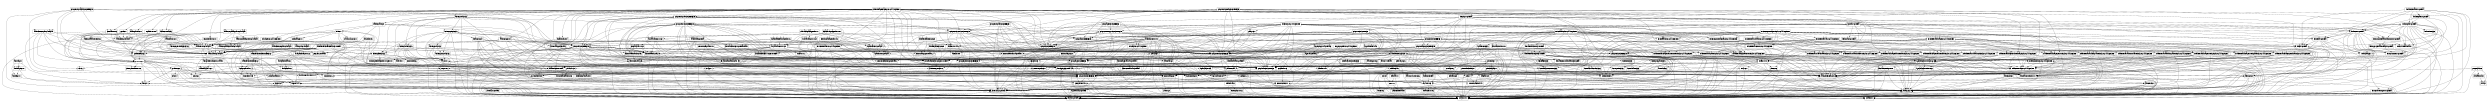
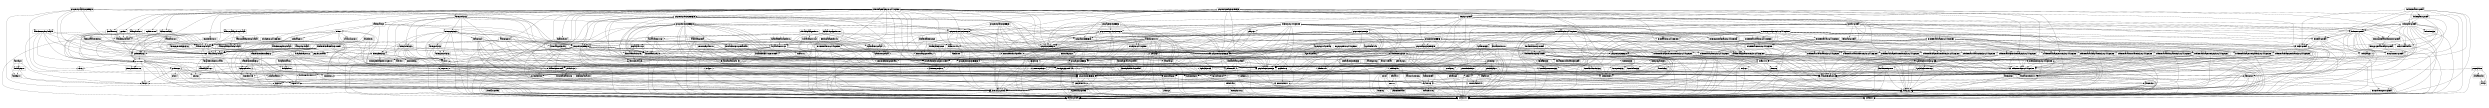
(1131, 69) -> (1131, 69)
